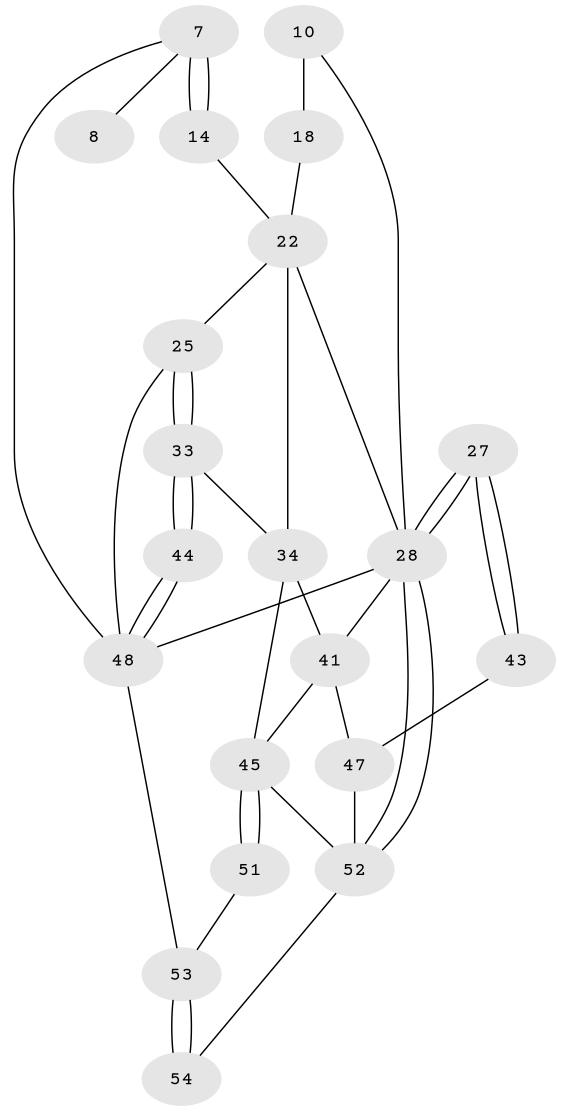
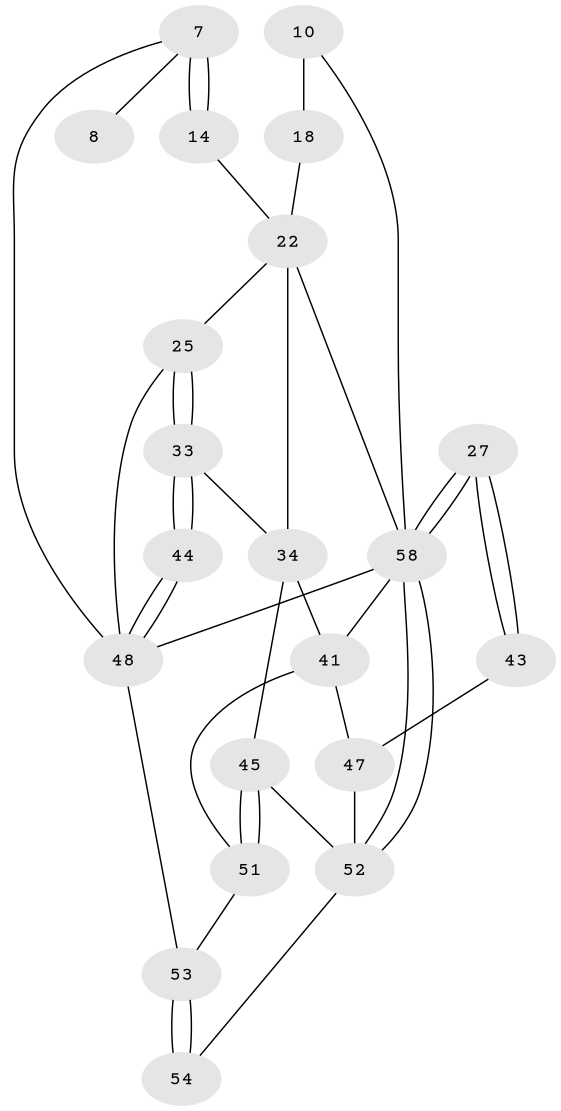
(407, 555) -> (407, 555)
(290, 713) -> (198, 739)
